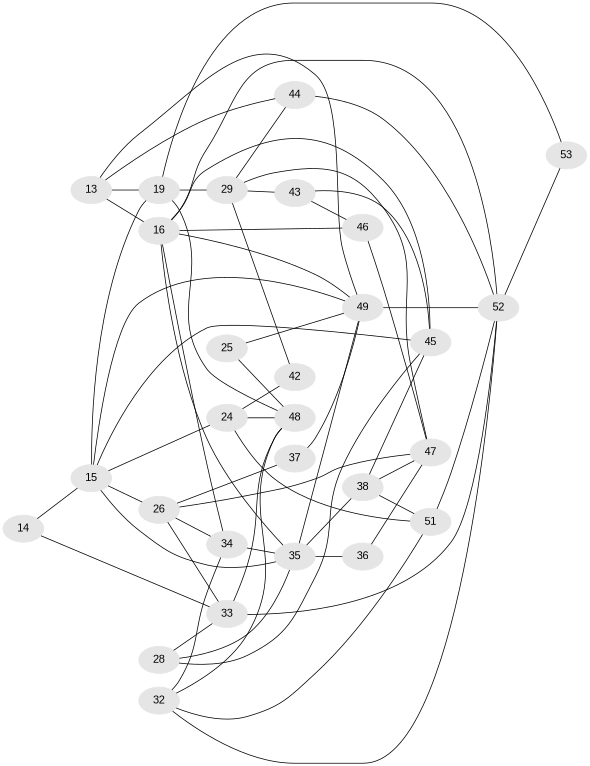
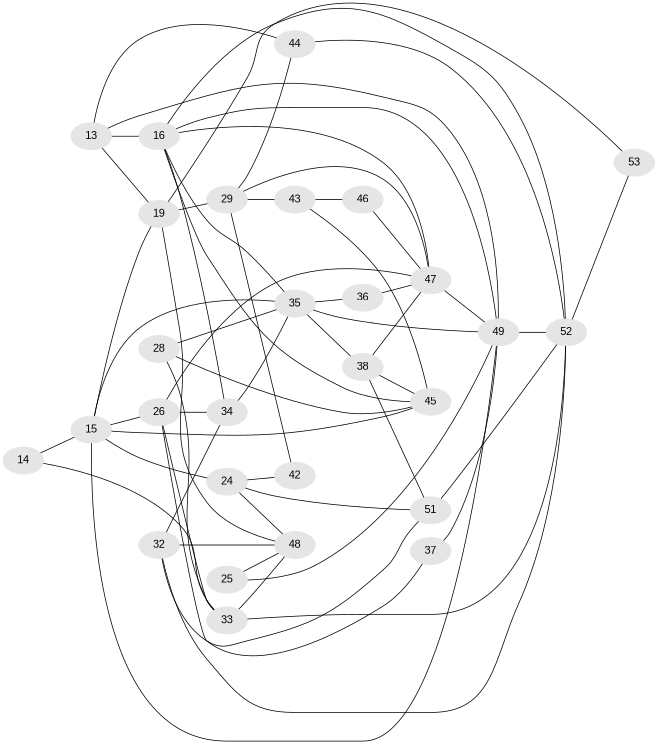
(261, 229) -> (341, 141)
none -> (465, 306)
